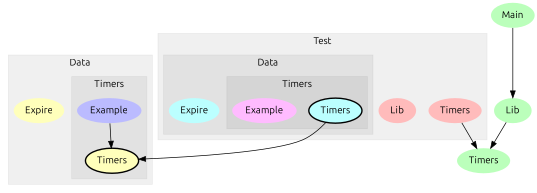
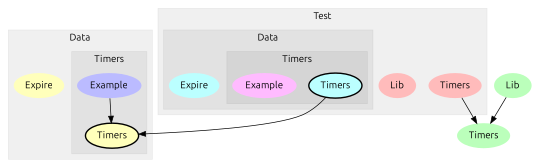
(513, 15) -> none
